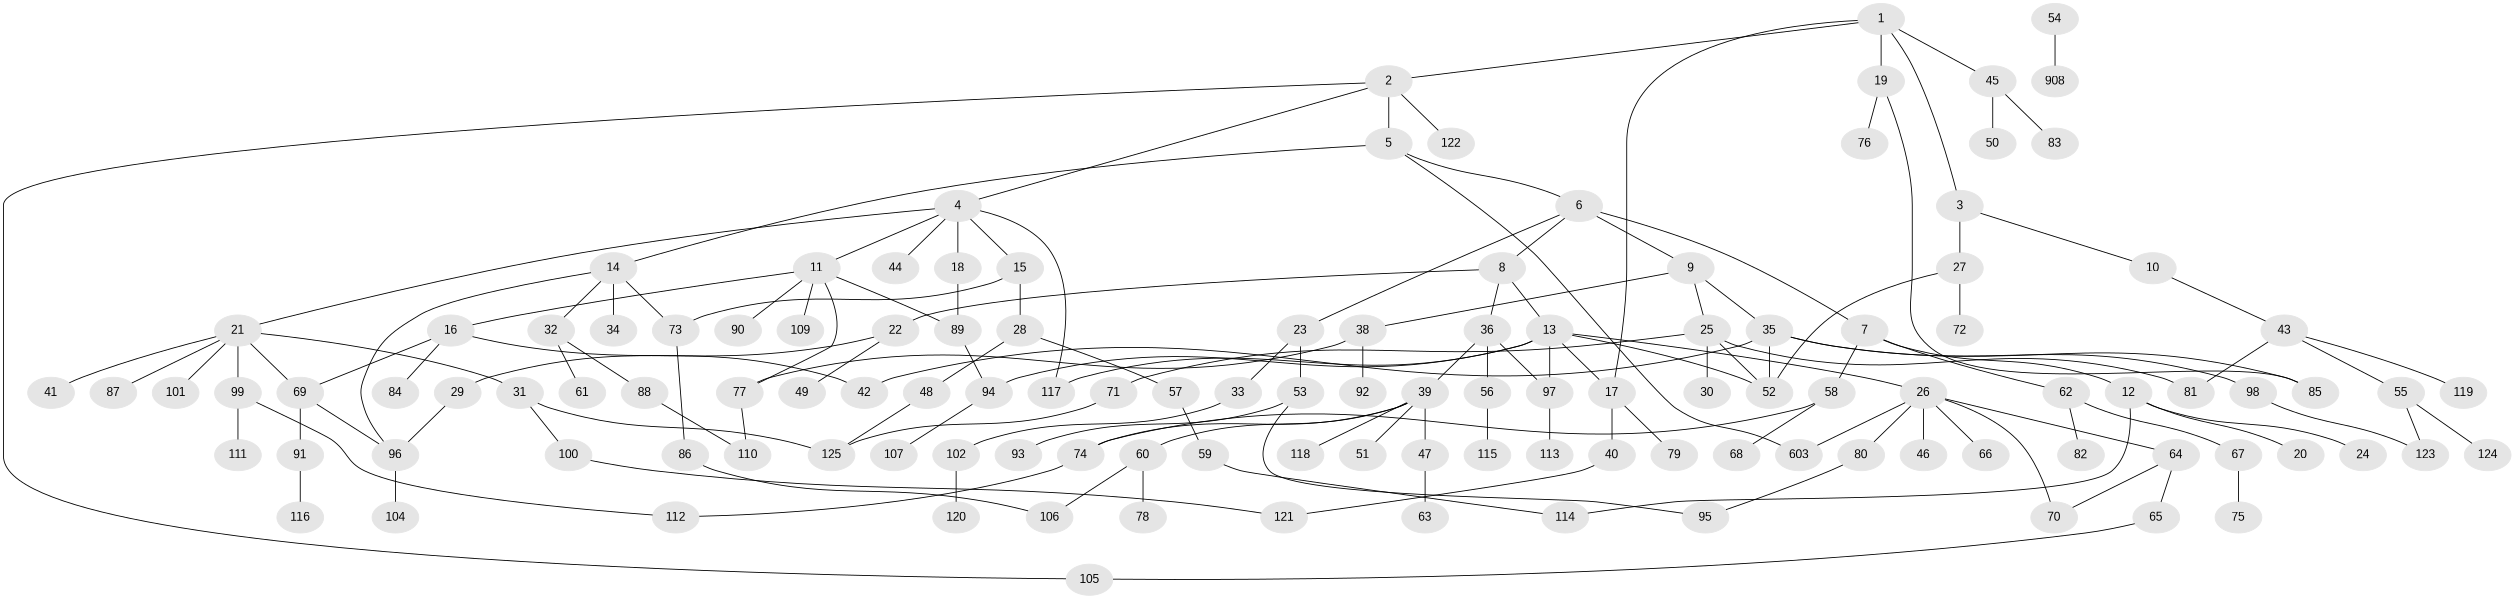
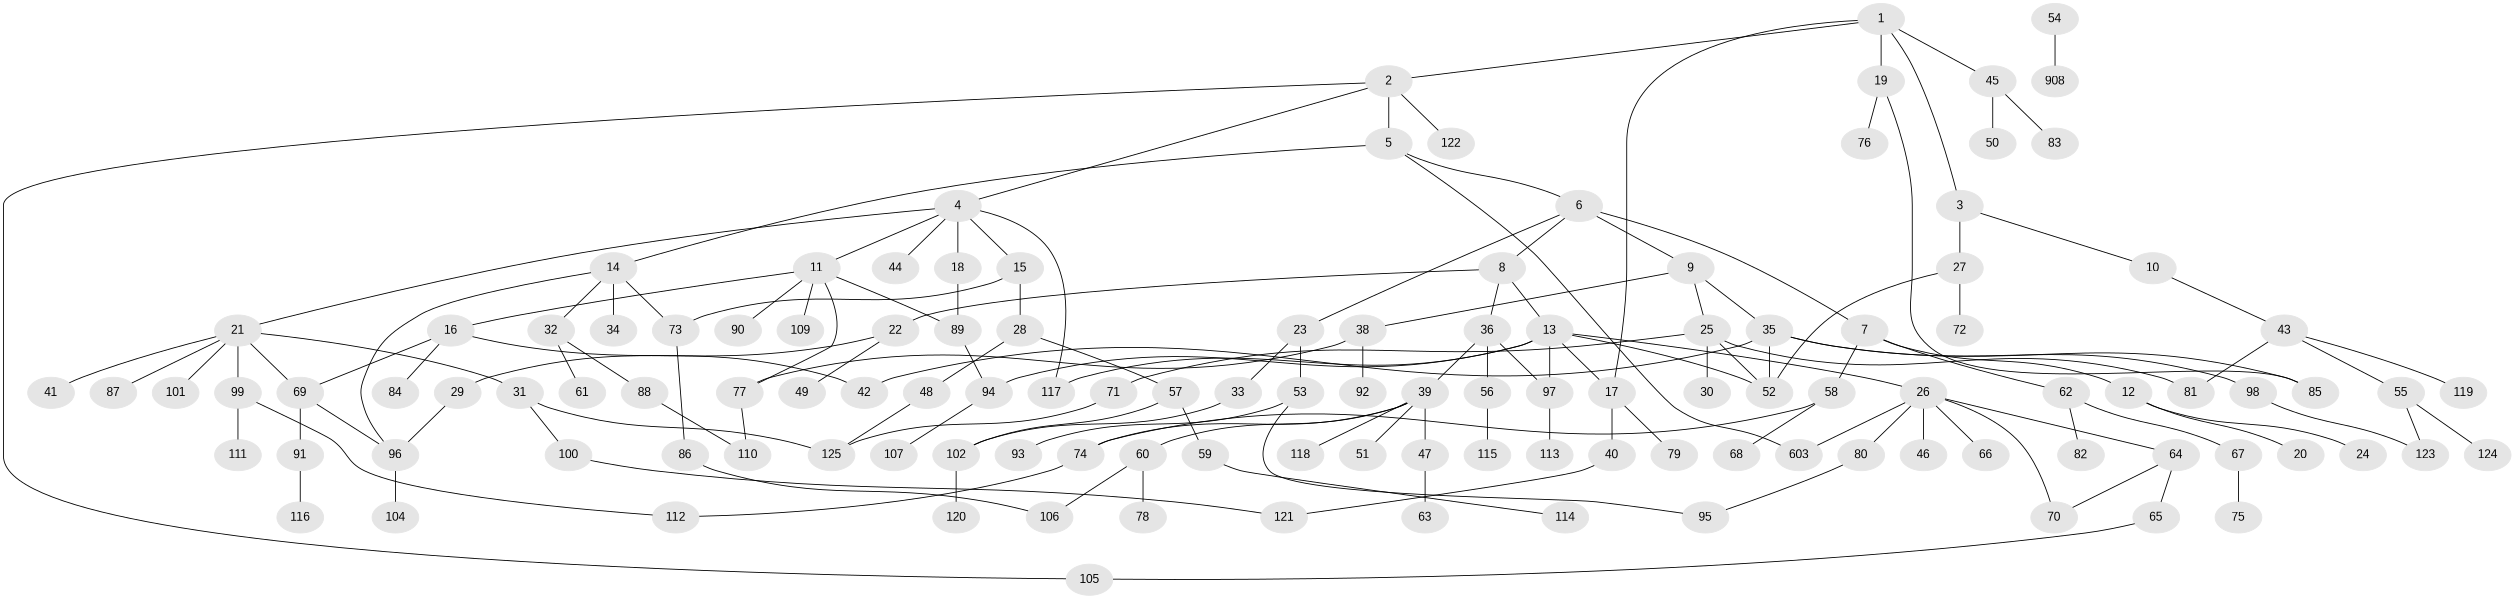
none -> (1108, 418)
(1884, 497) -> none
